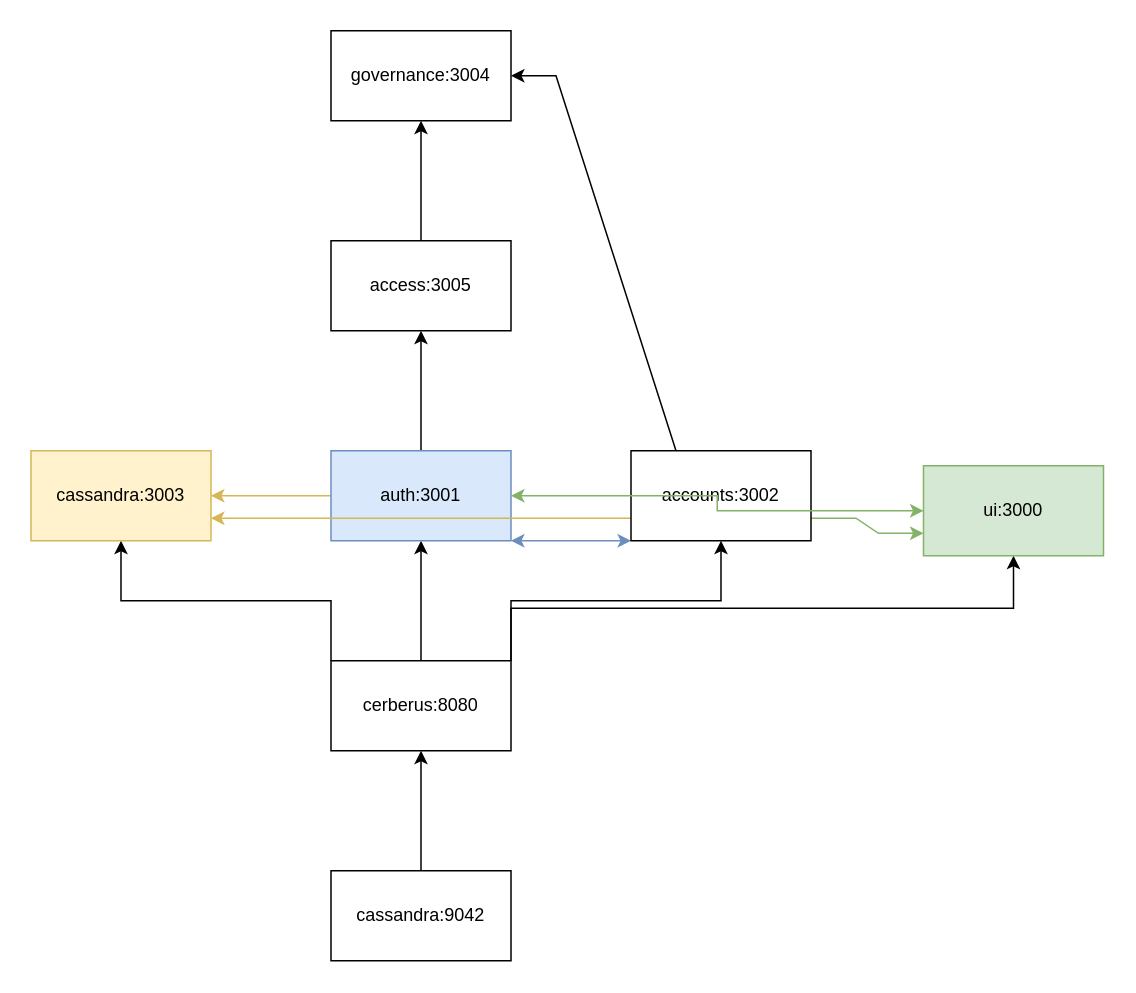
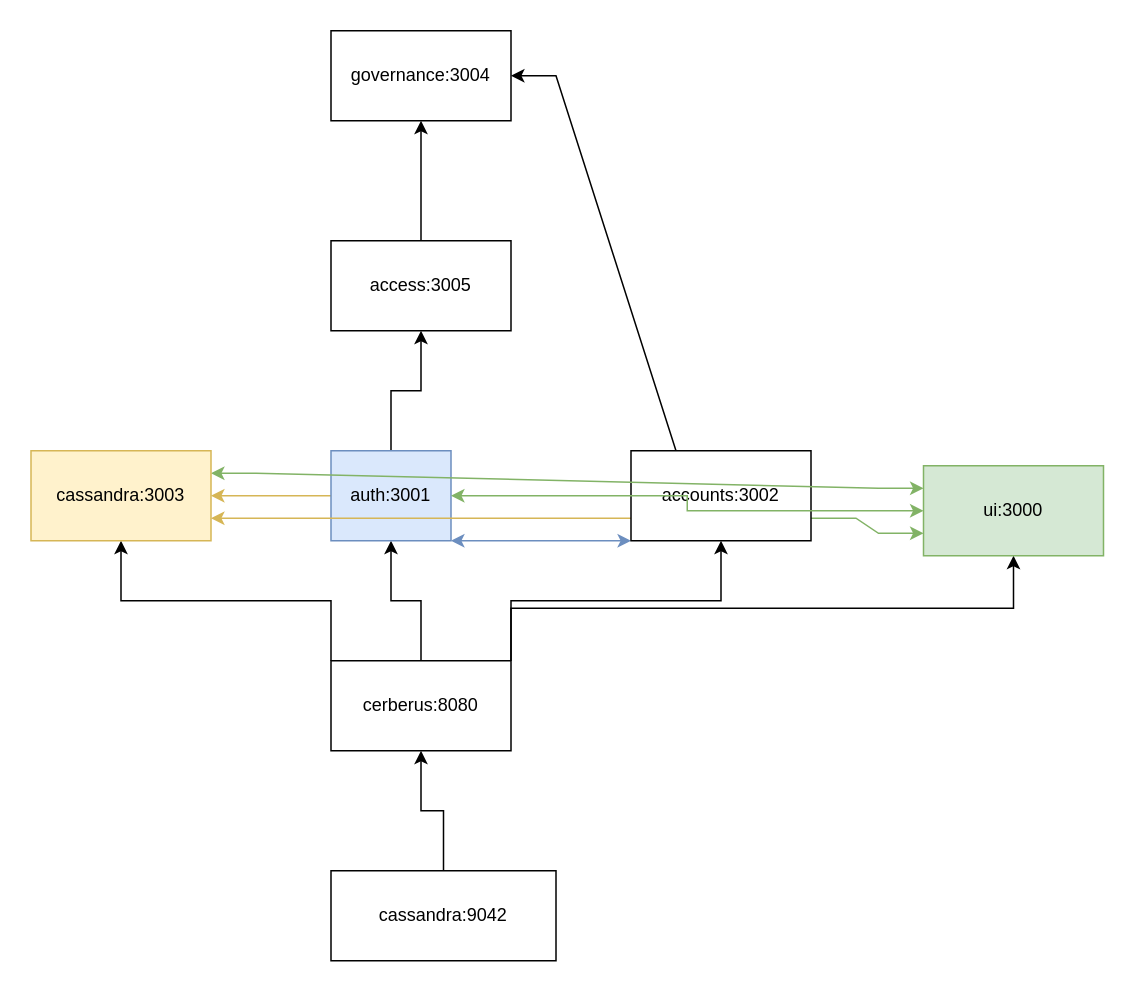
none -> (567, 481)
(421, 496) -> (391, 496)
(421, 916) -> (443, 916)
